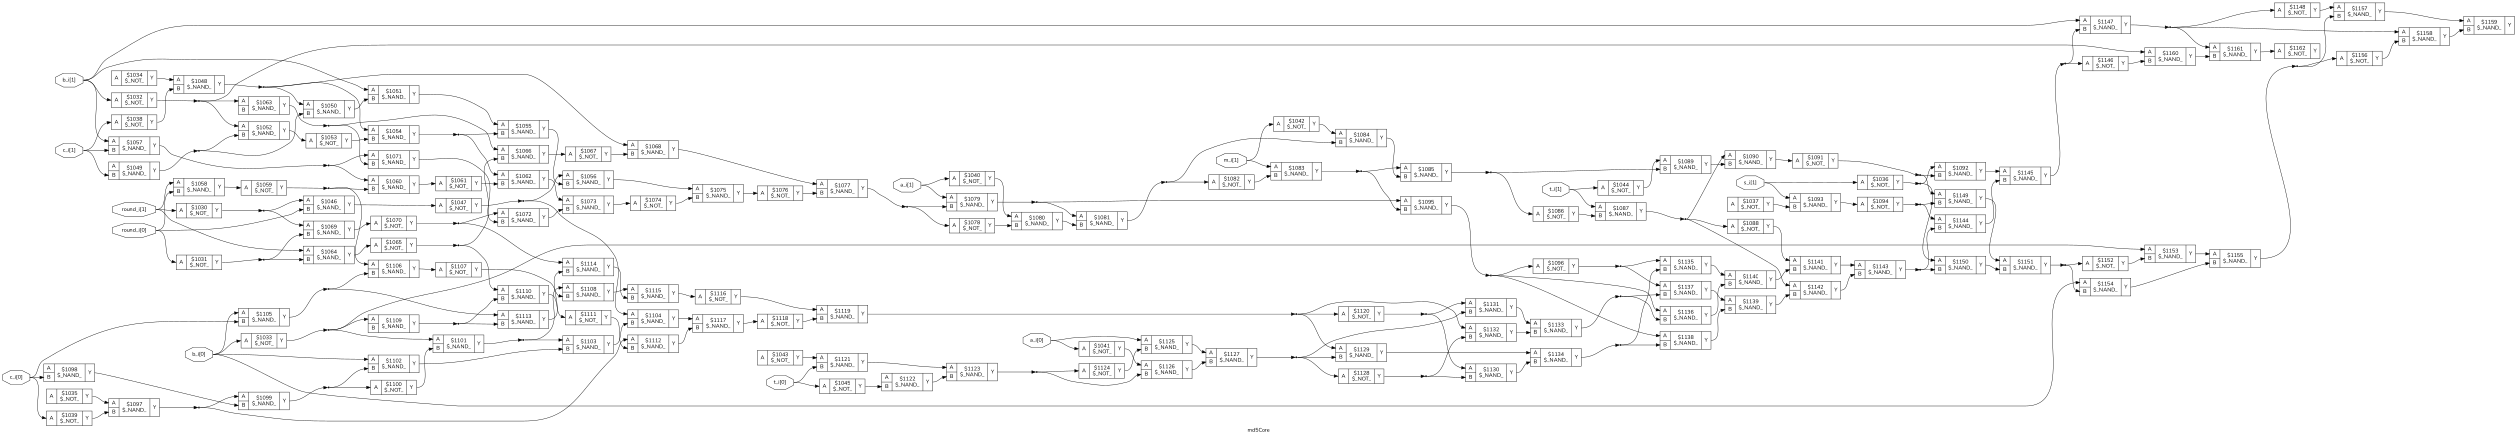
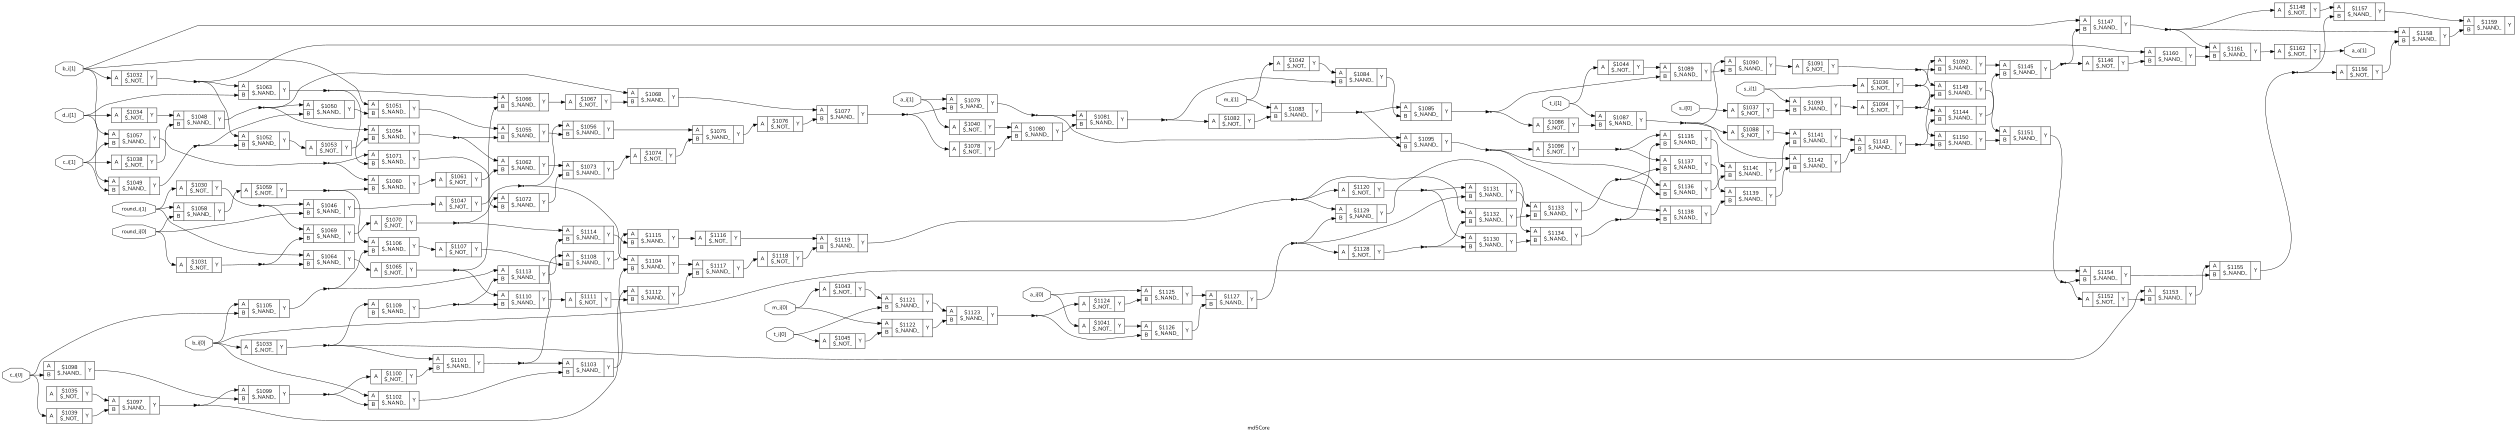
none -> (2359, 51)
none -> (1685, 108)
none -> (69, 115)
none -> (780, 308)
